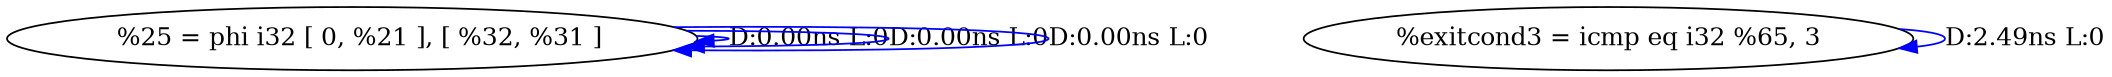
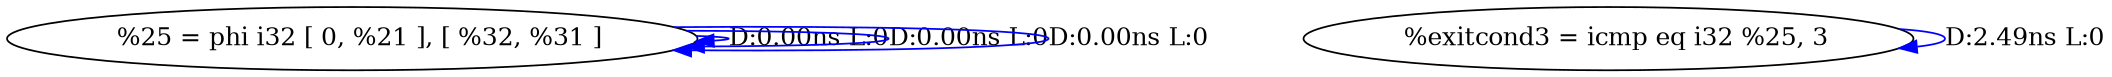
(1608, 39) -> (1608, 39)
